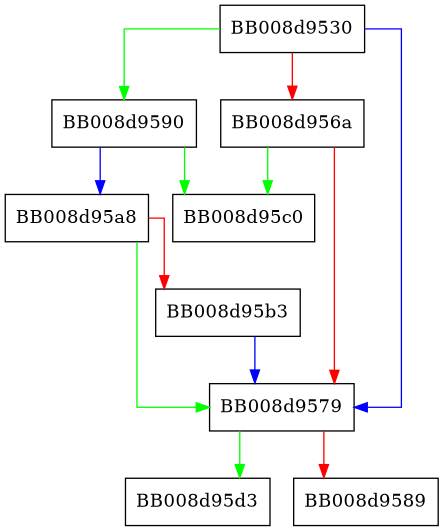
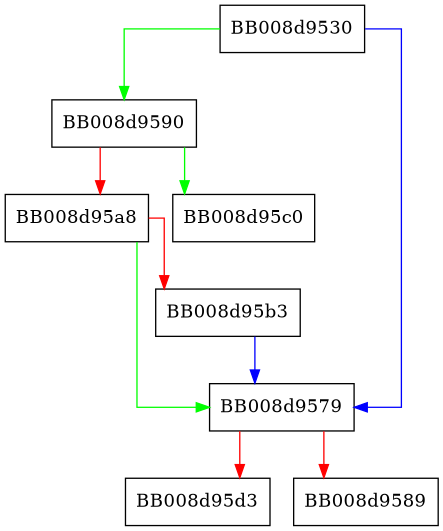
(292, 124) -> none
(100, 164) -> (100, 164)
(240, 448) -> (240, 448)
